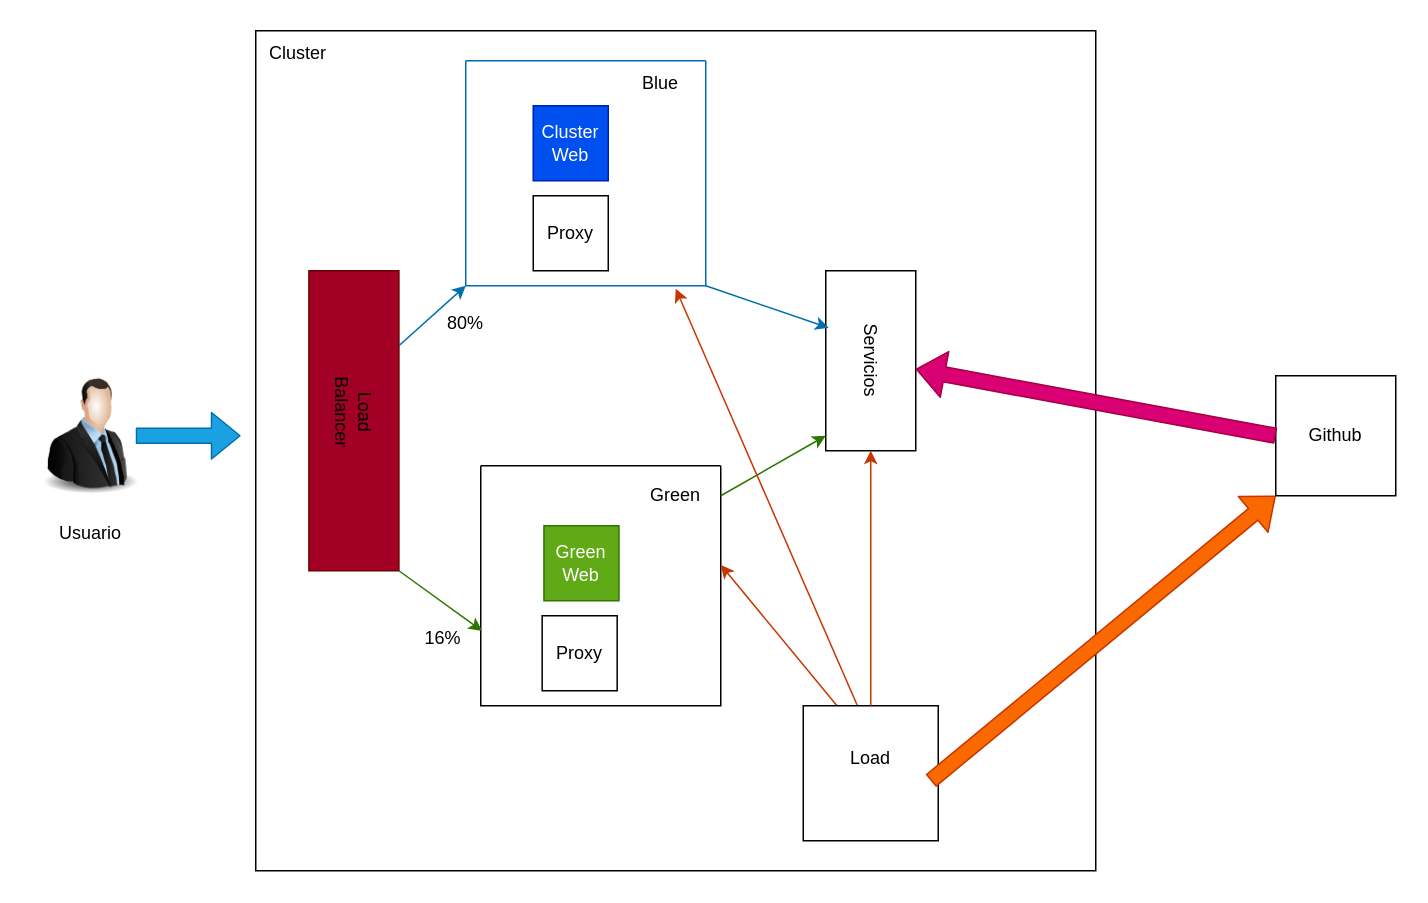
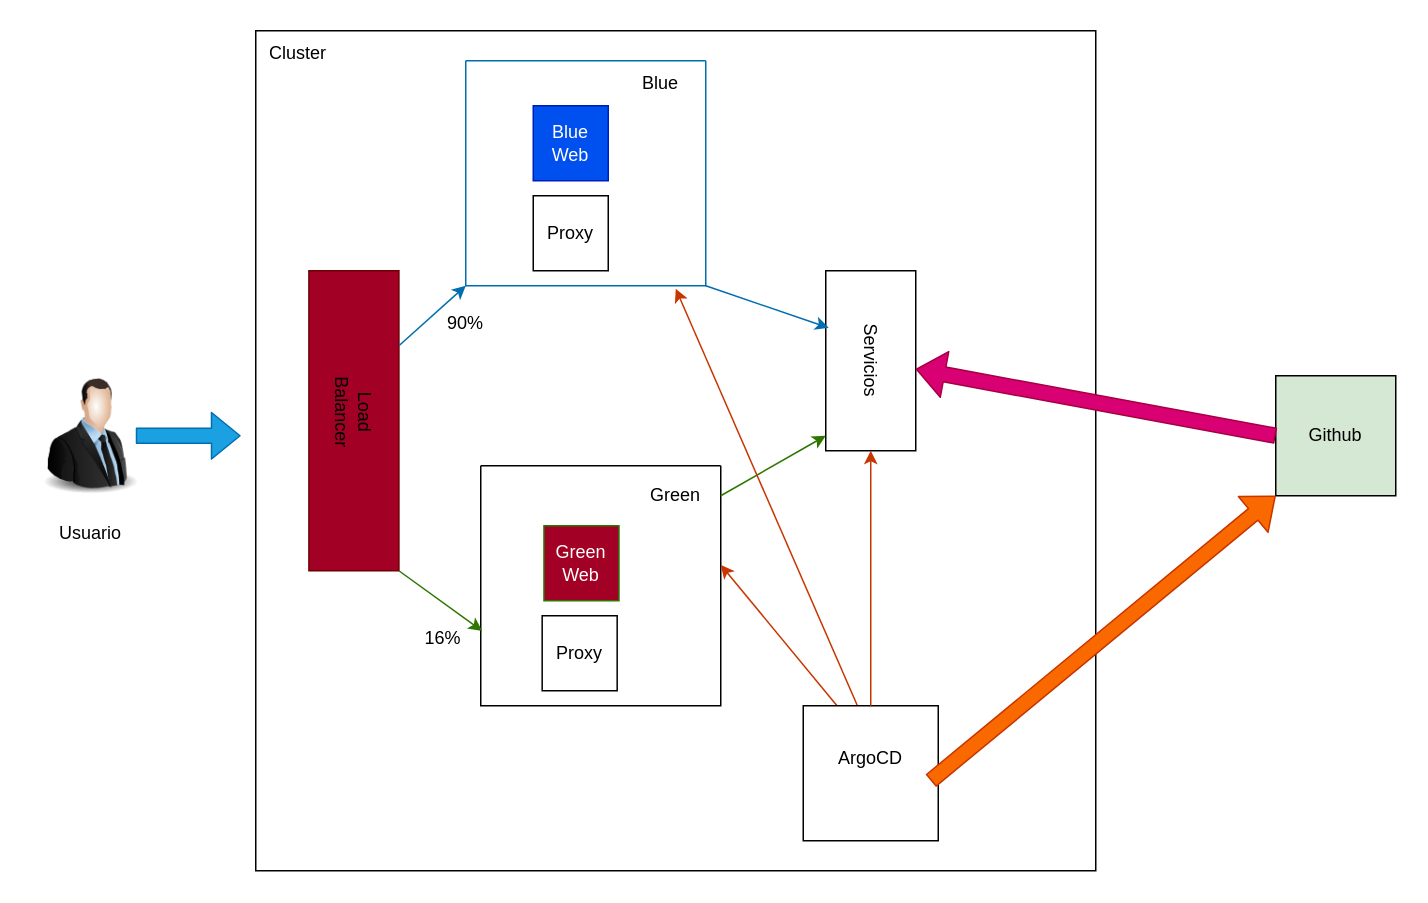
(571, 143) -> (571, 143)
(466, 323) -> (466, 323)
(1336, 436) -> (1336, 436)
(581, 563) -> (581, 563)
(871, 758) -> (871, 758)
